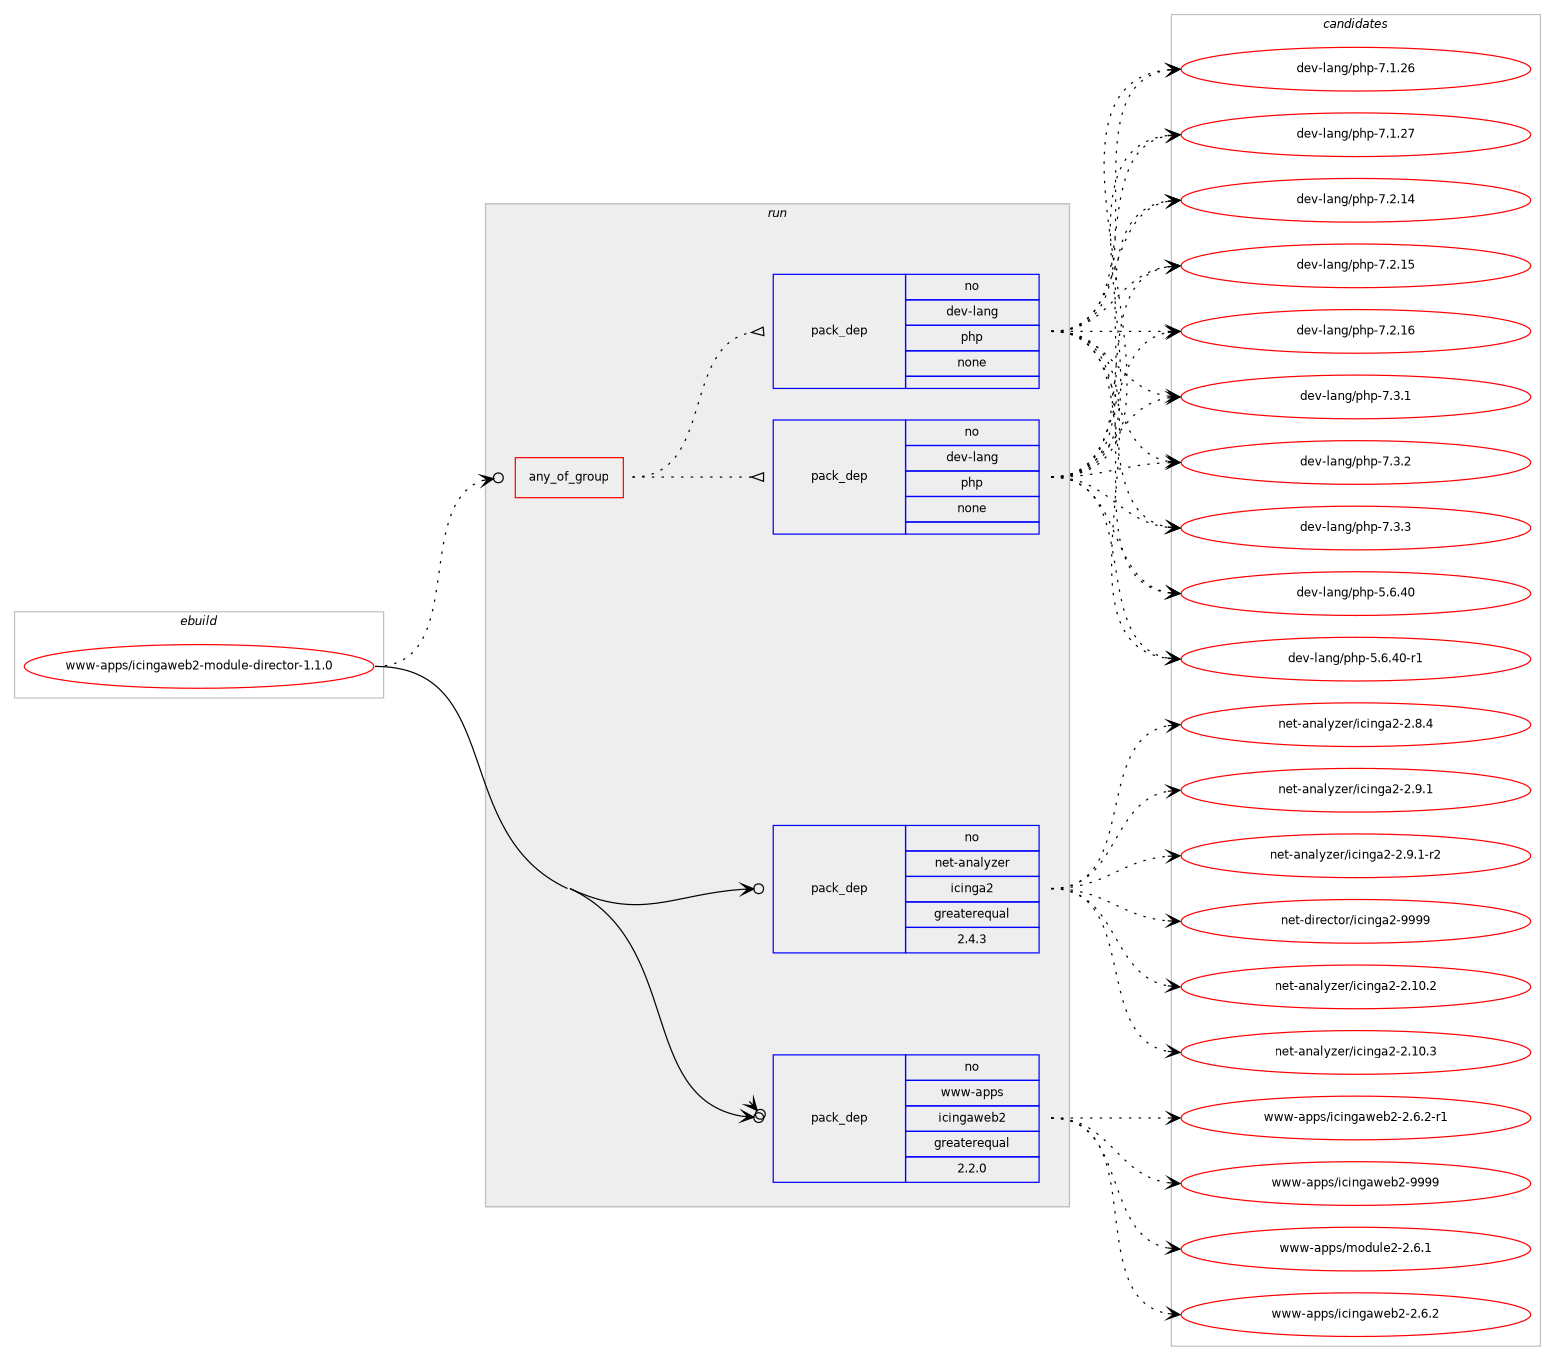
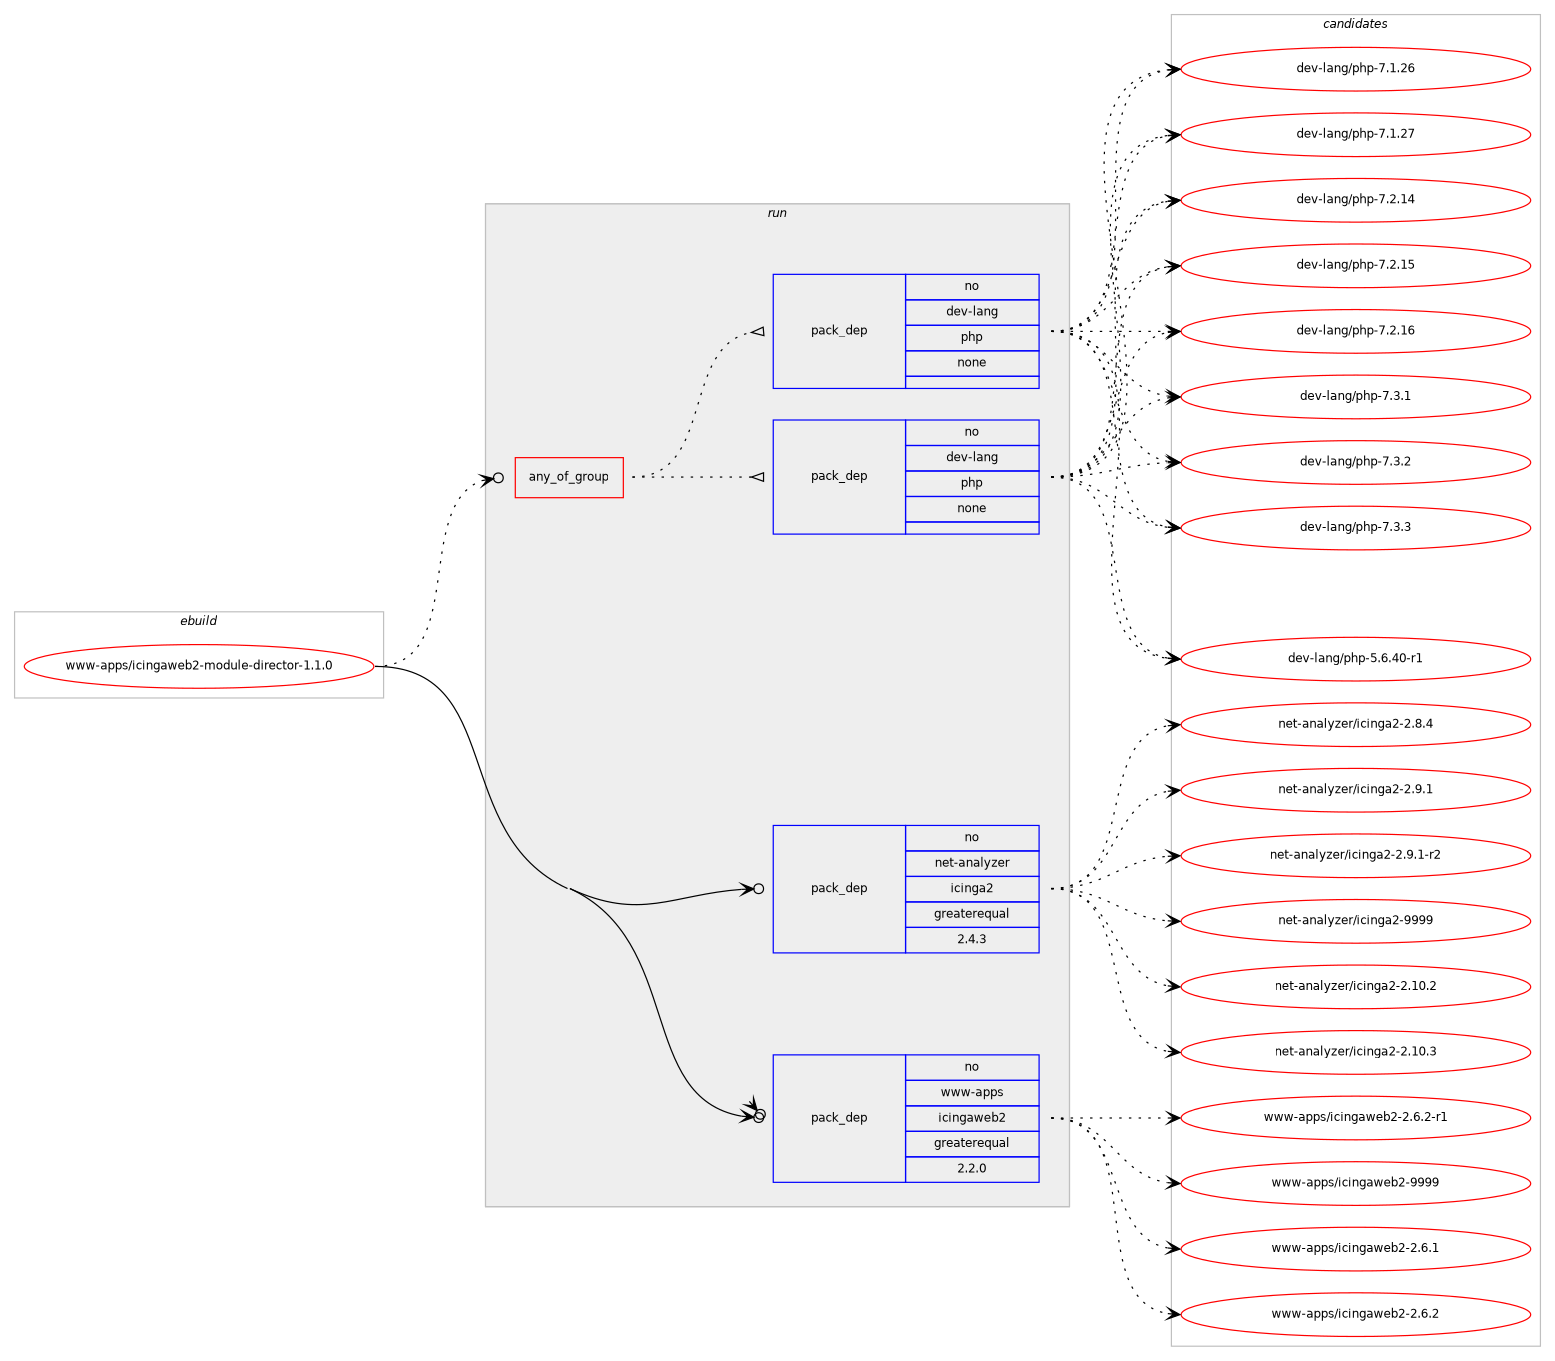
(1356, 594) -> none
(1356, 921) -> (1356, 921)
(1356, 1249) -> (1356, 1249)
